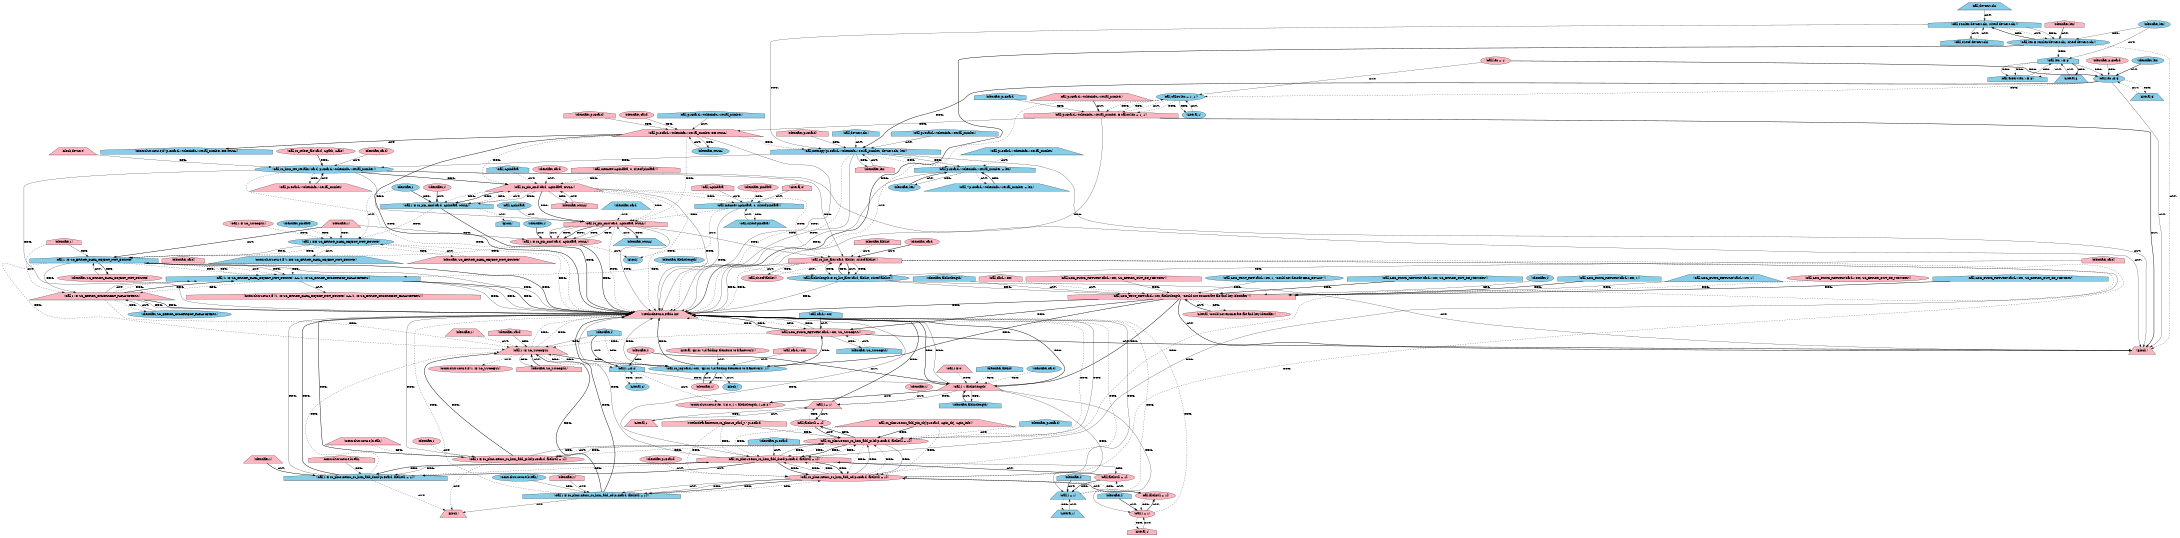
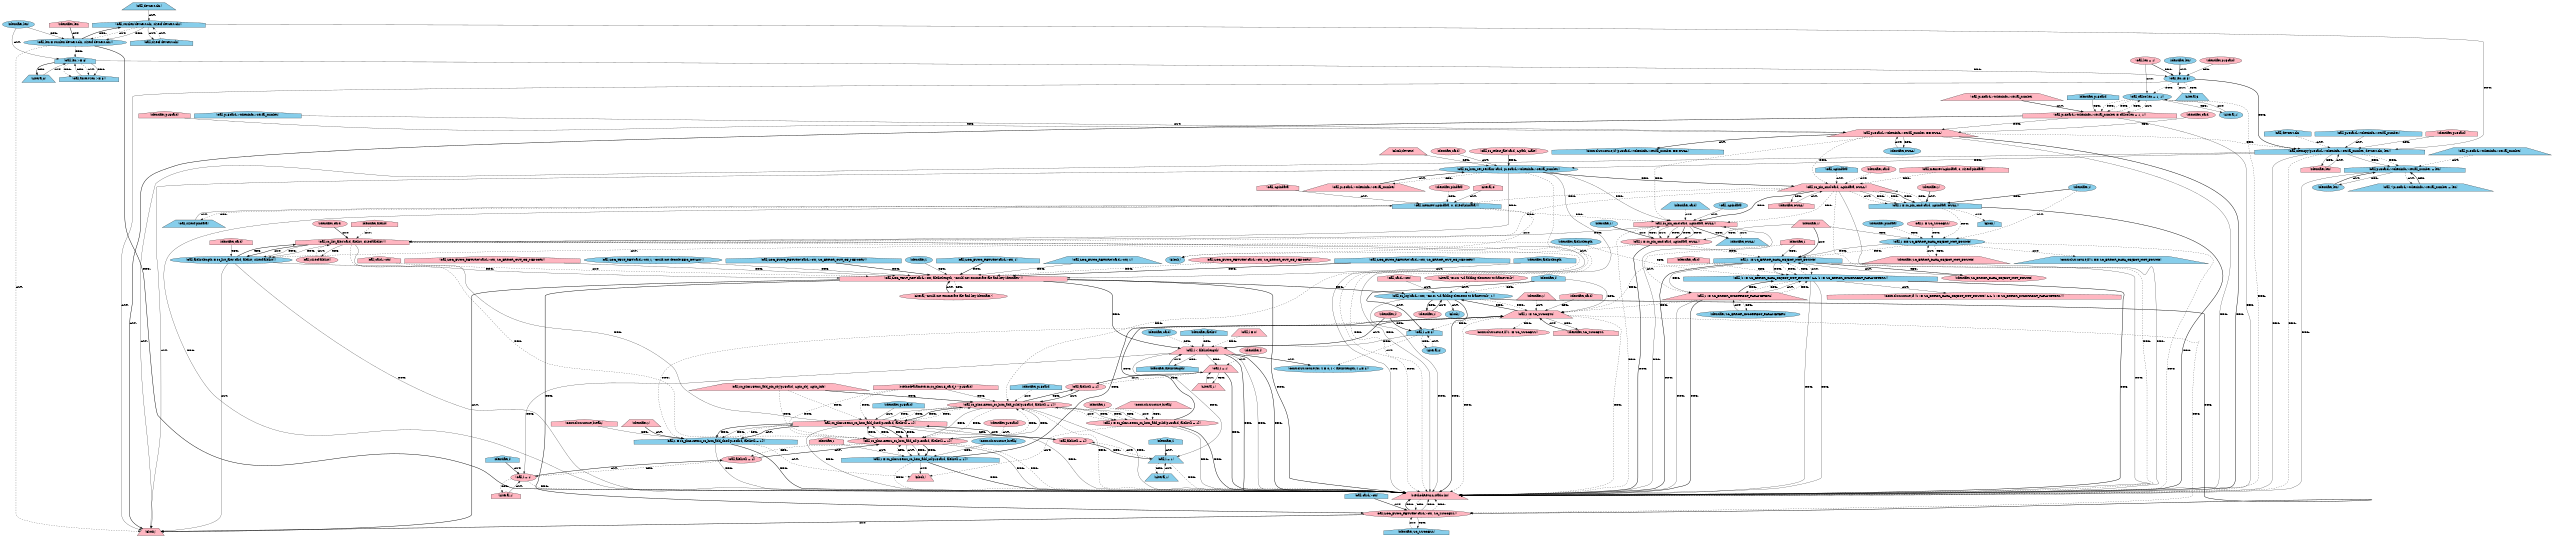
(882, 206) -> (2262, 296)
(661, 337) -> (2192, 462)
(509, 360) -> (1528, 323)
(730, 405) -> (1328, 369)
